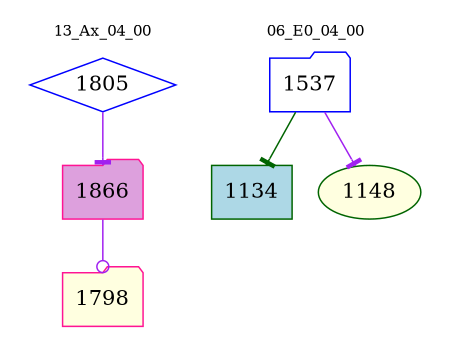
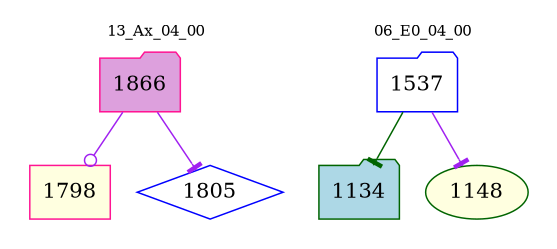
(103, 135) -> (175, 138)
(252, 192) -> (359, 192)
(103, 300) -> (70, 192)
